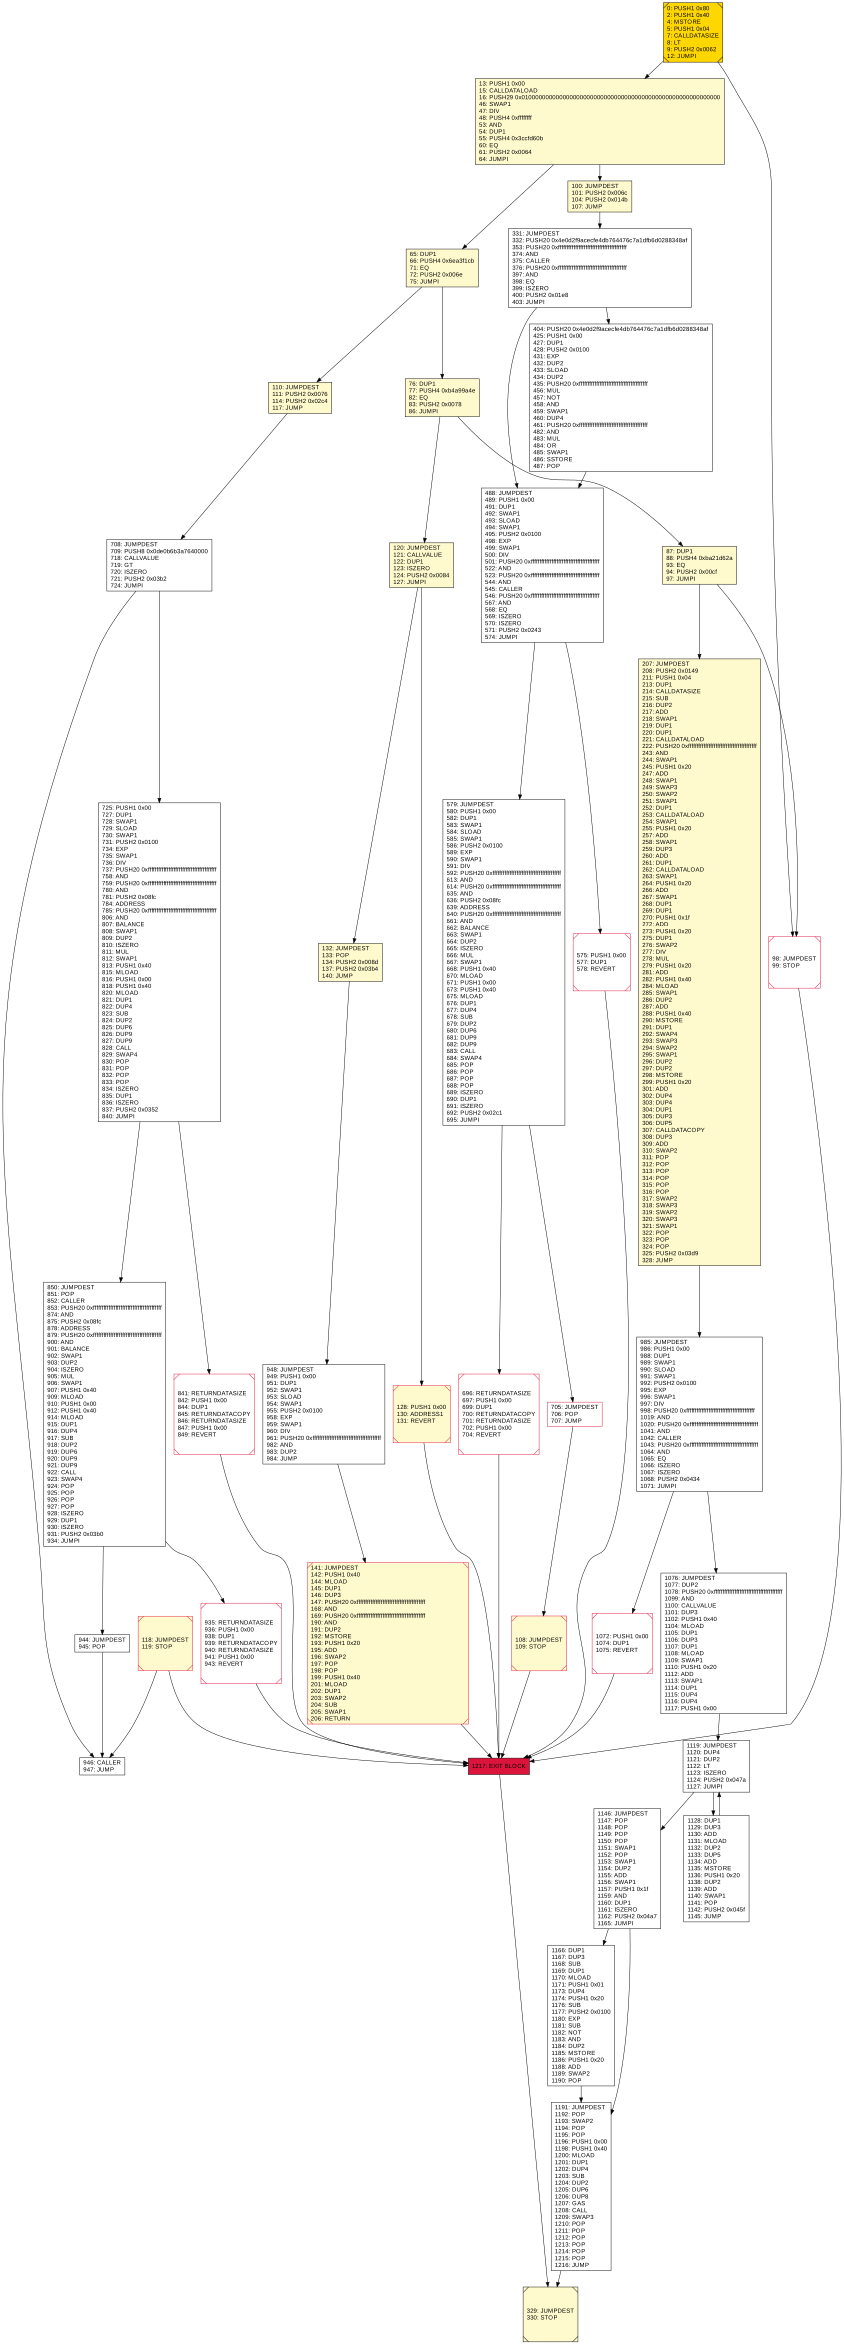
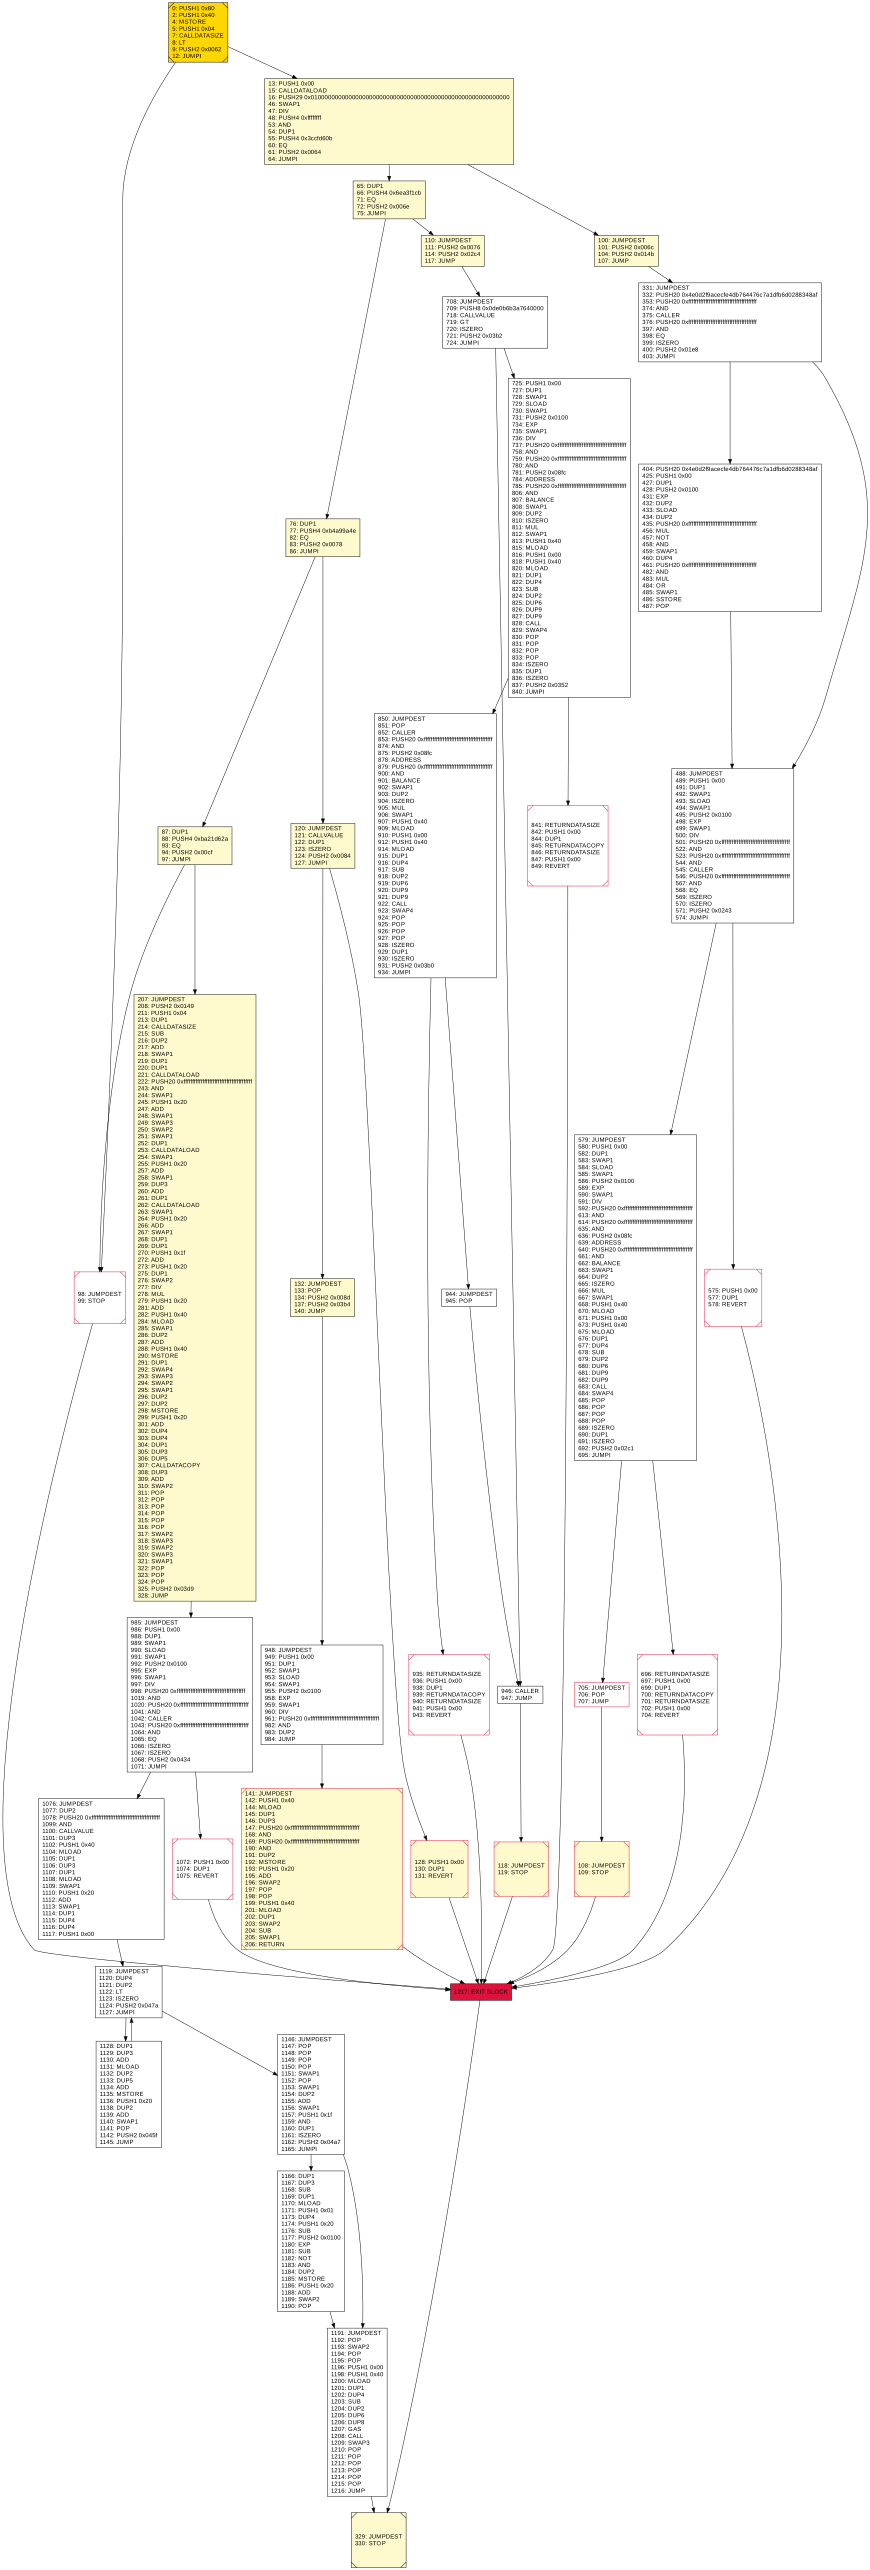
(422, 1414) -> (439, 1869)
(139, 1714) -> (521, 1770)
